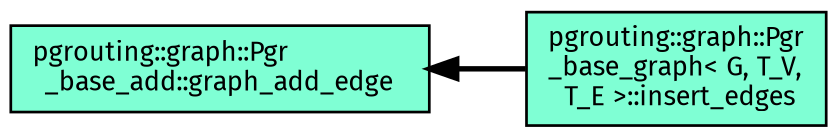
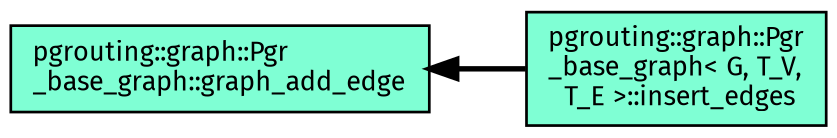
(220, 69) -> (220, 69)
